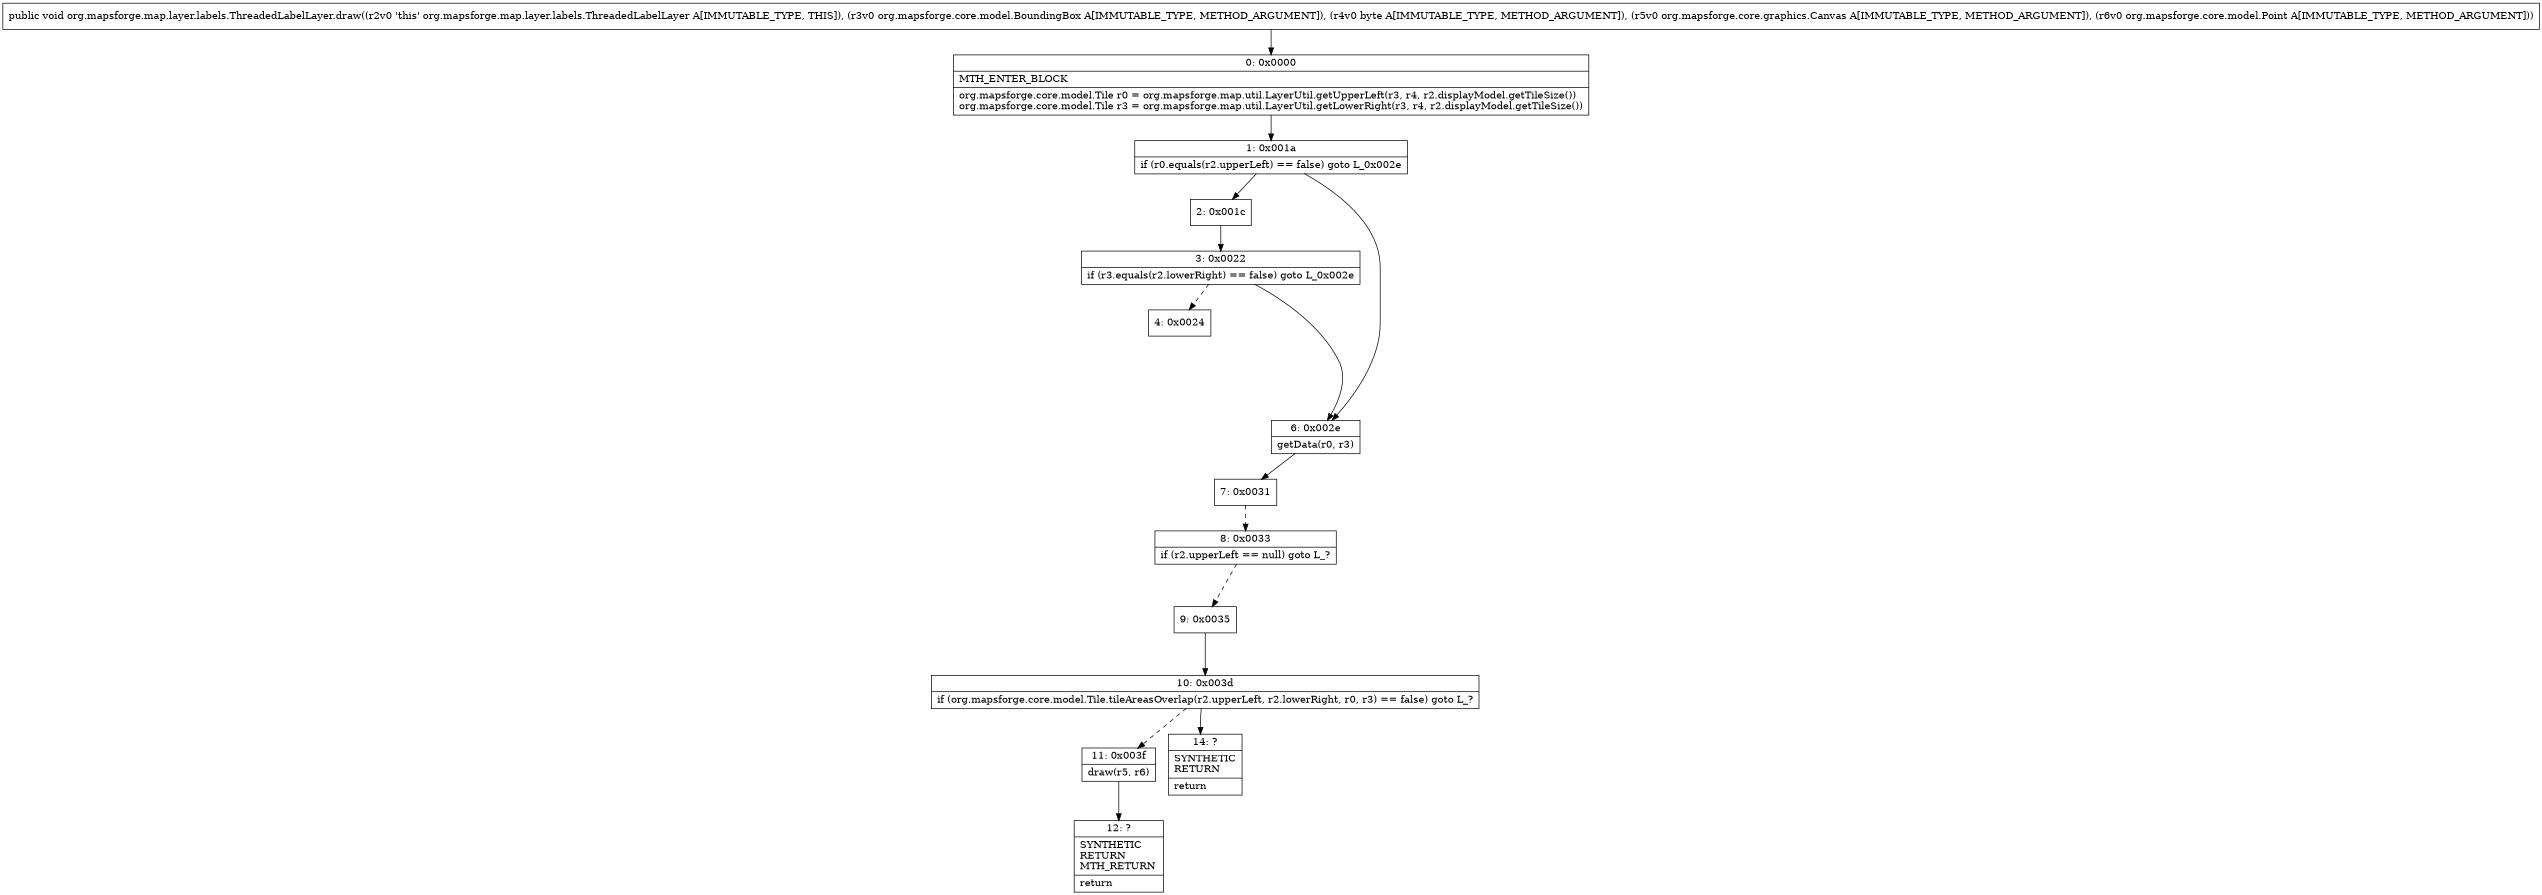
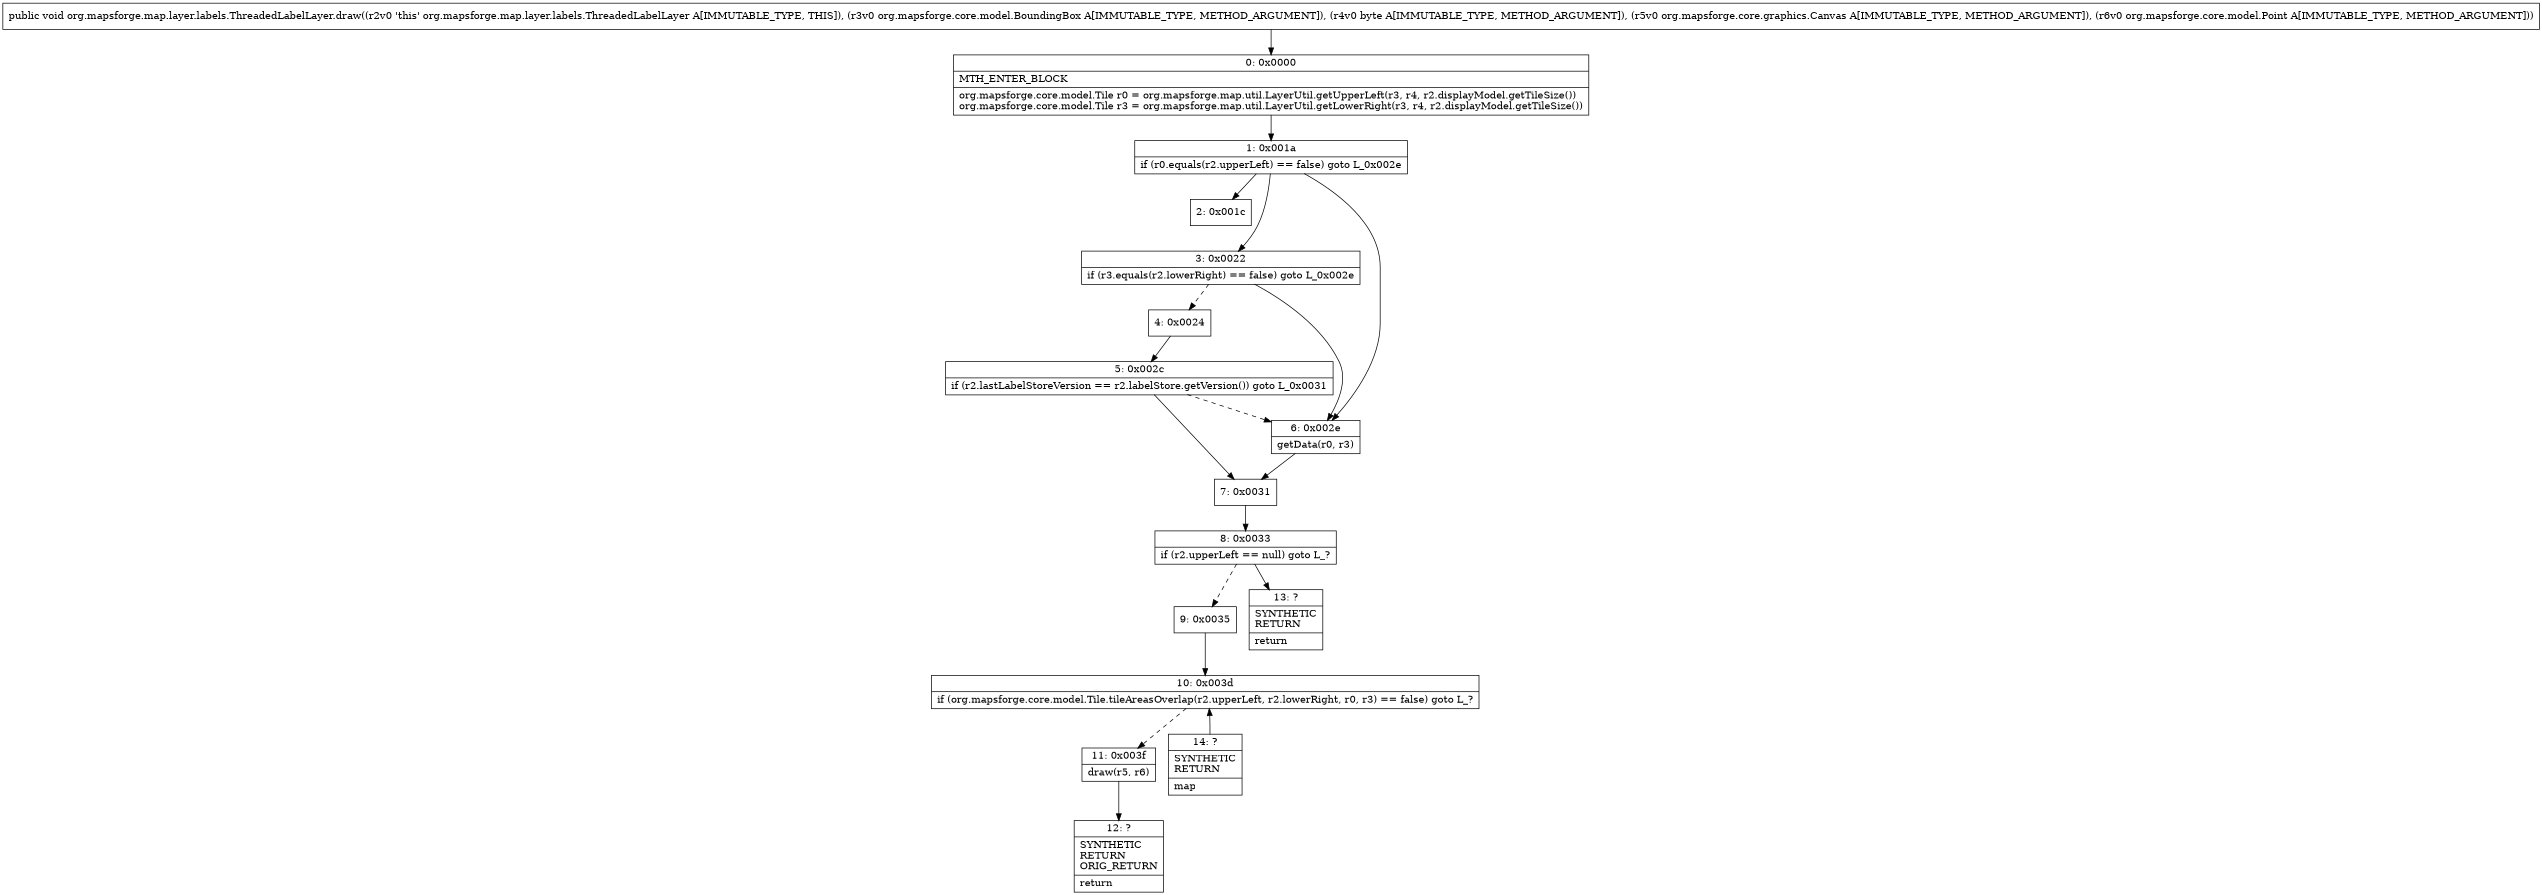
(1221, 235) -> (1263, 212)
none -> (1139, 378)
(1246, 515) -> (1246, 515)
none -> (1286, 620)
(1201, 718) -> (1210, 725)
(1190, 786) -> (1185, 786)
(1118, 866) -> (1119, 866)
